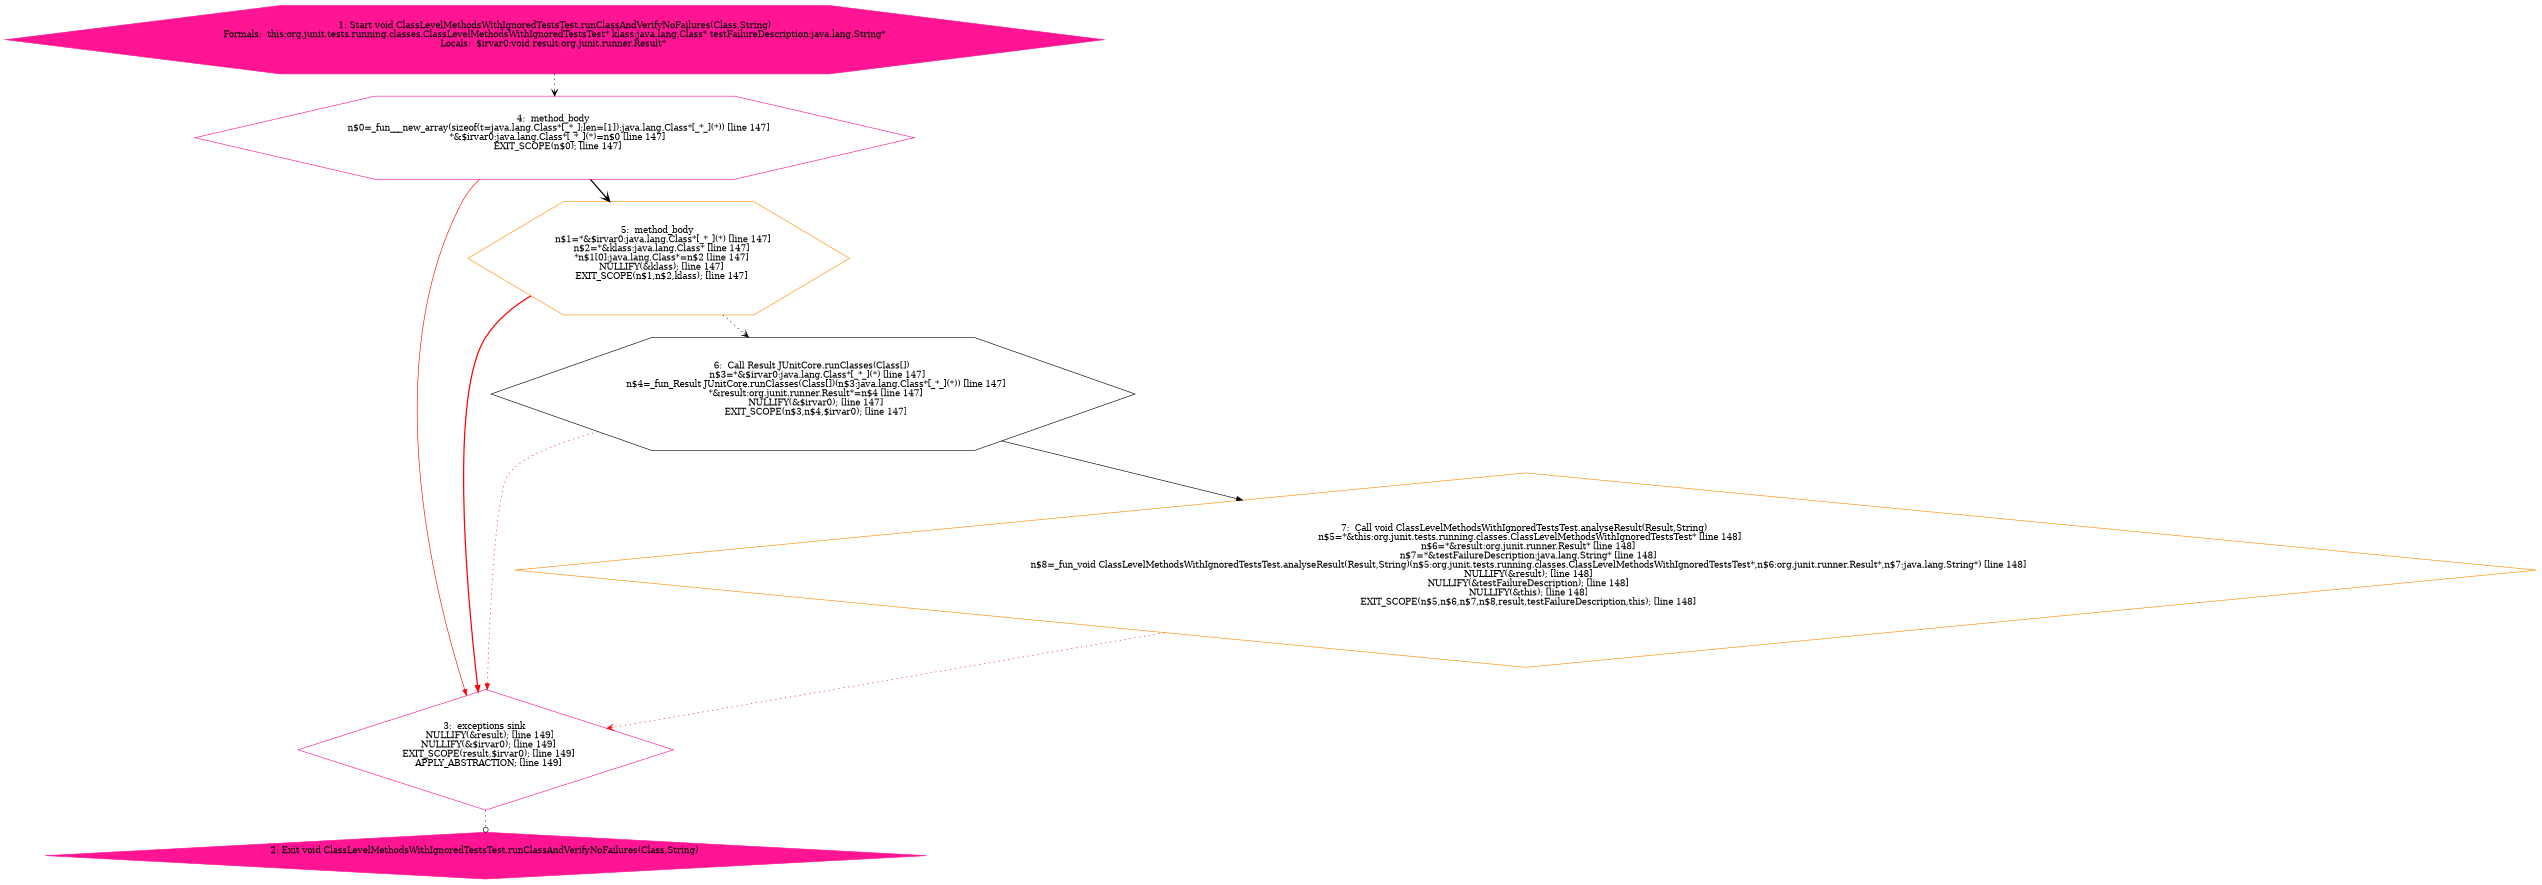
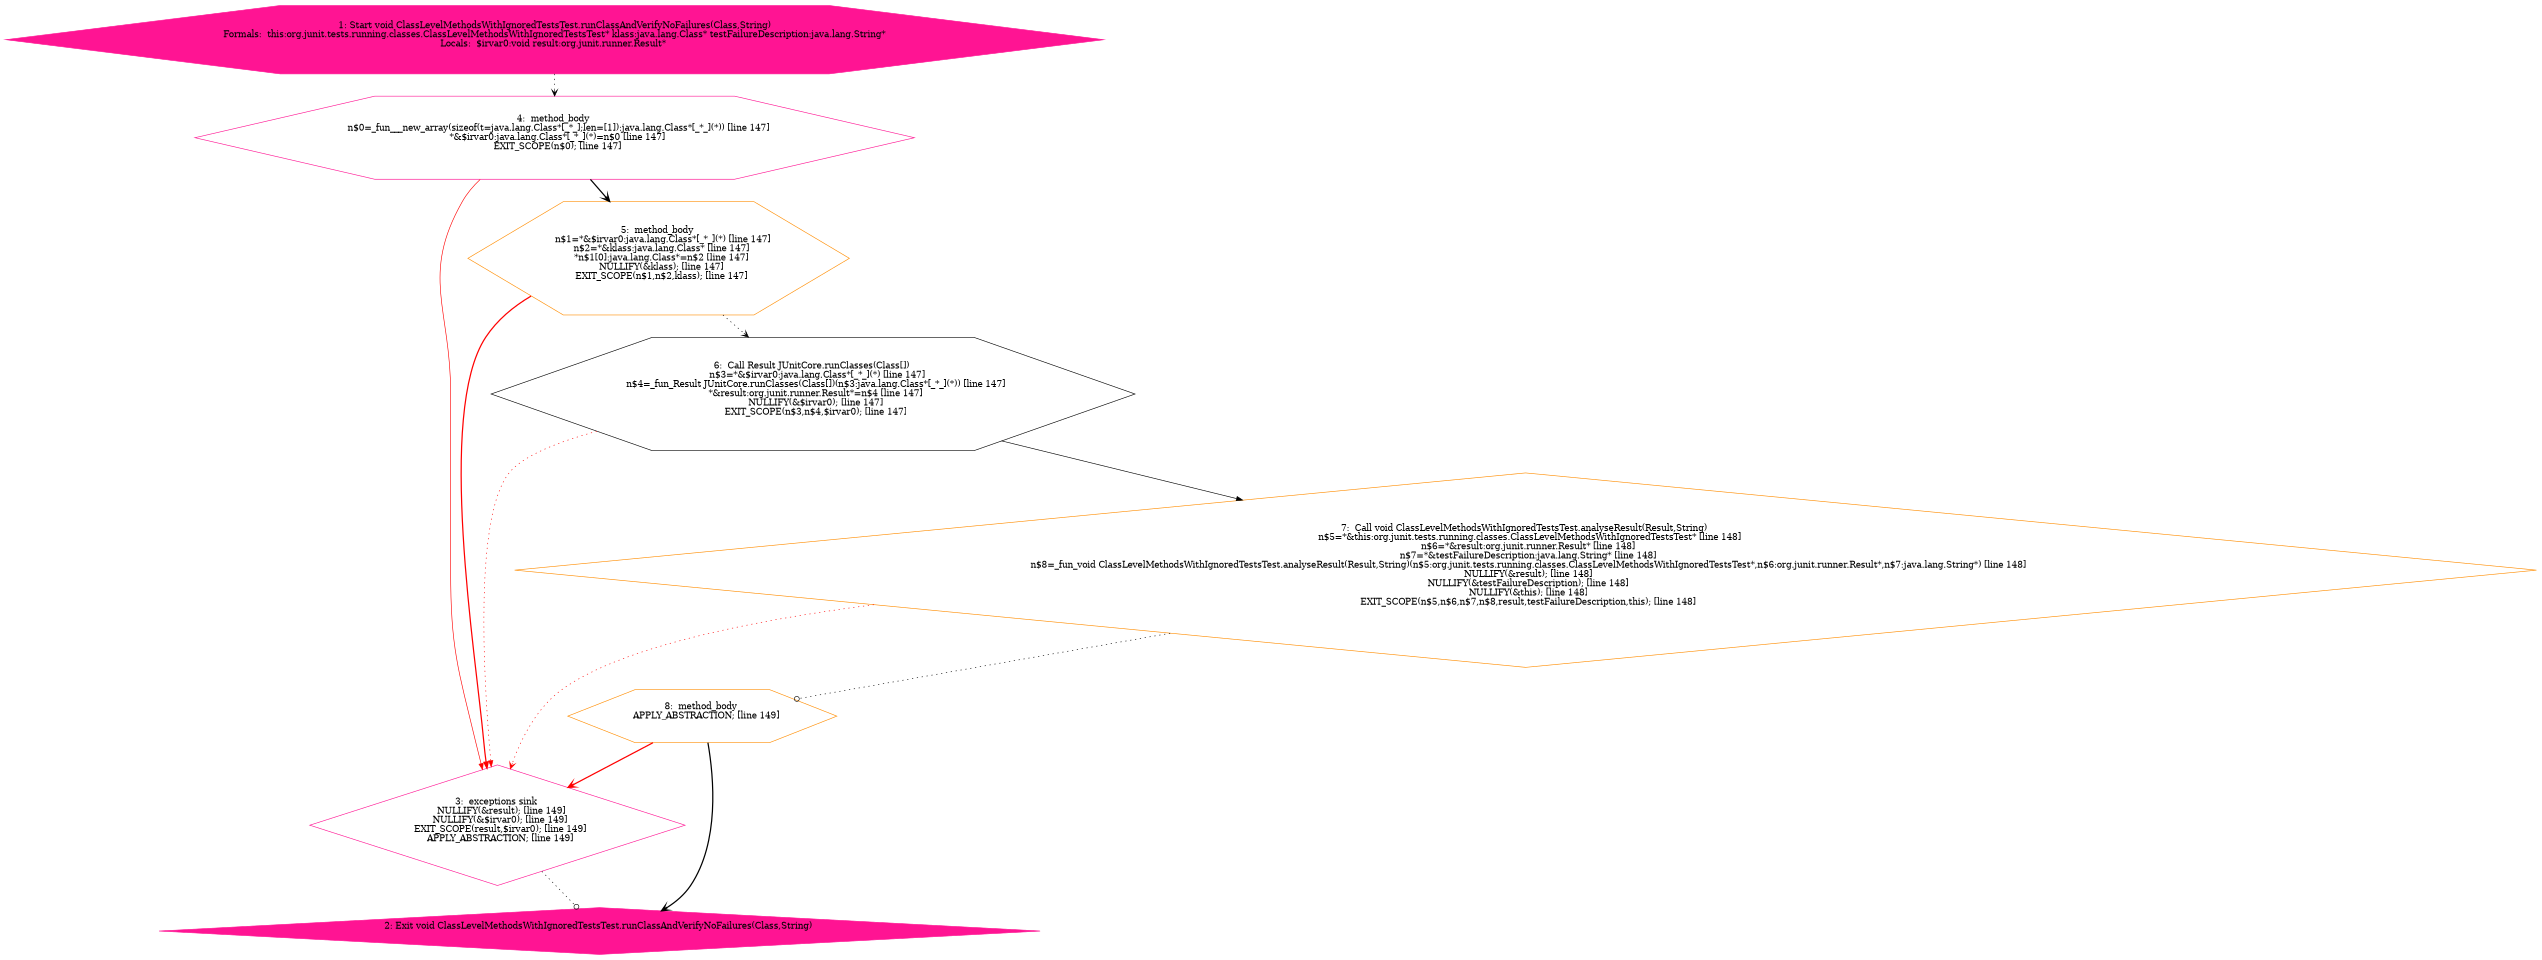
none -> (702, 716)
